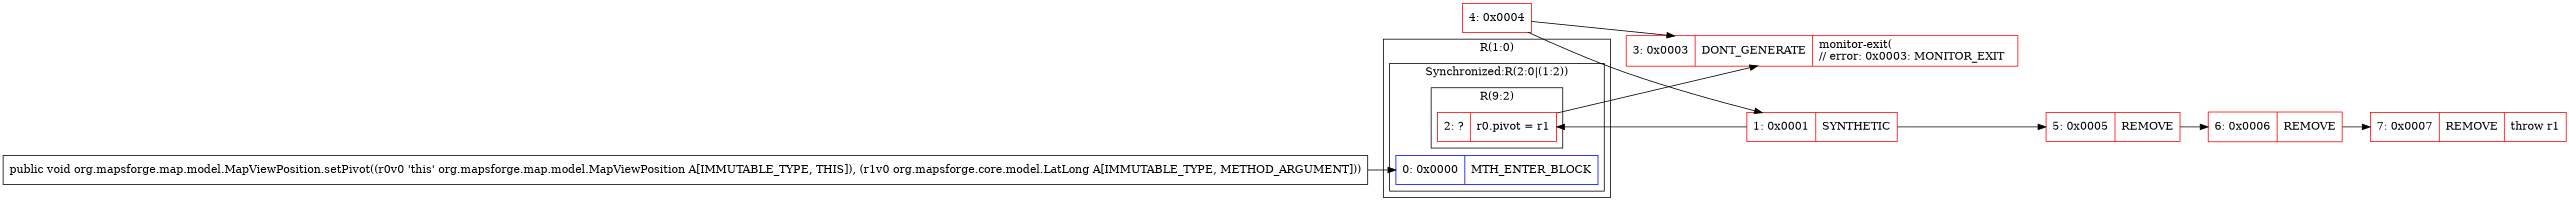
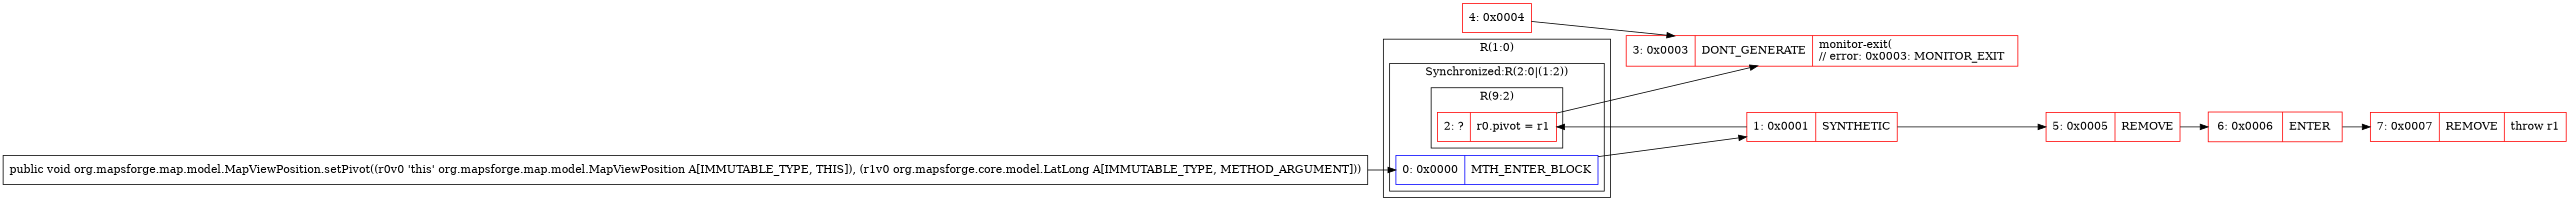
(1639, 77) -> (1668, 147)
(2310, 127) -> (2310, 127)
